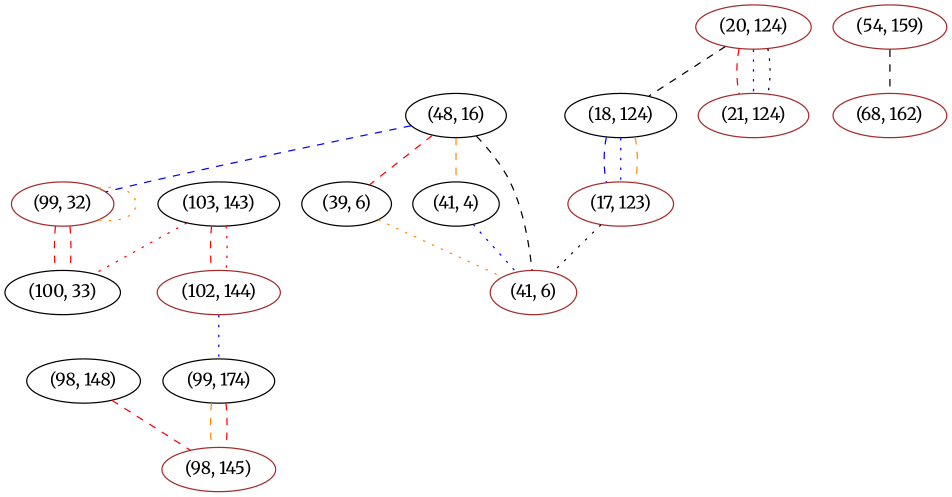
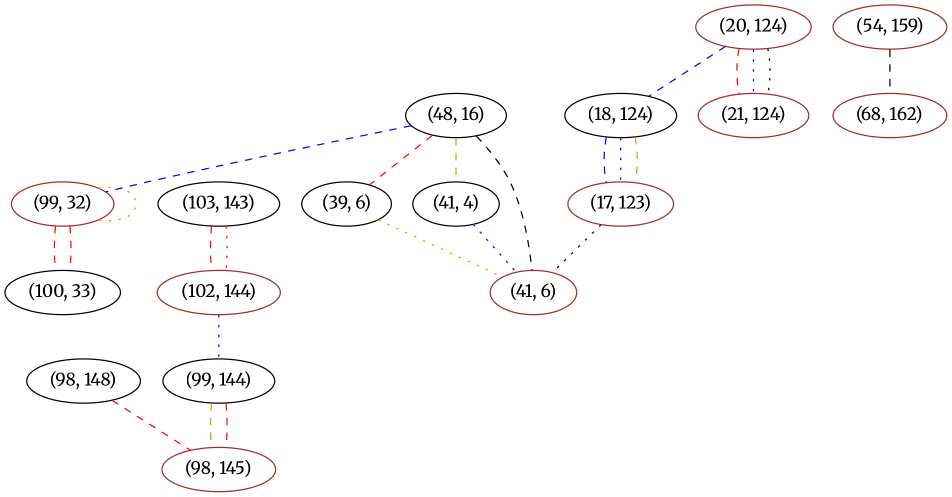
(687, 71) -> (687, 71)
(141, 248) -> none
(219, 381) -> (219, 381)
